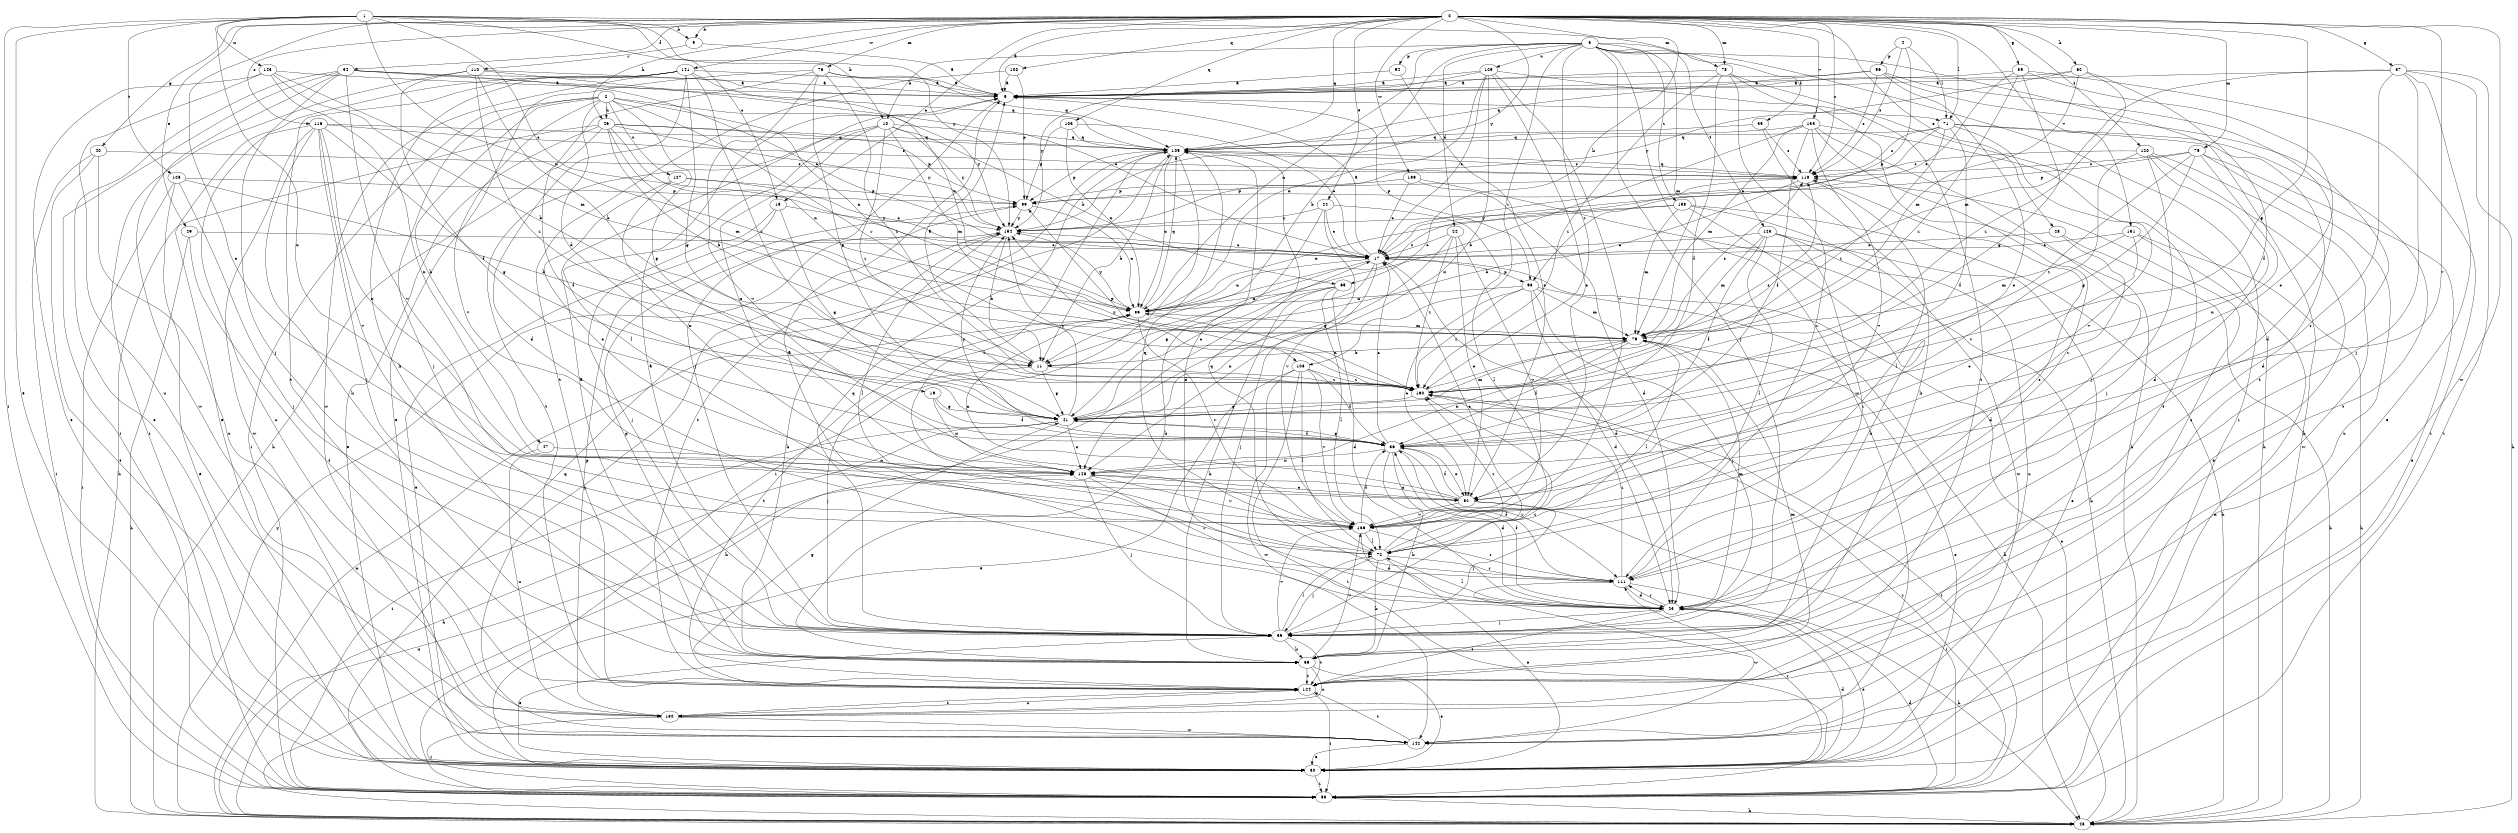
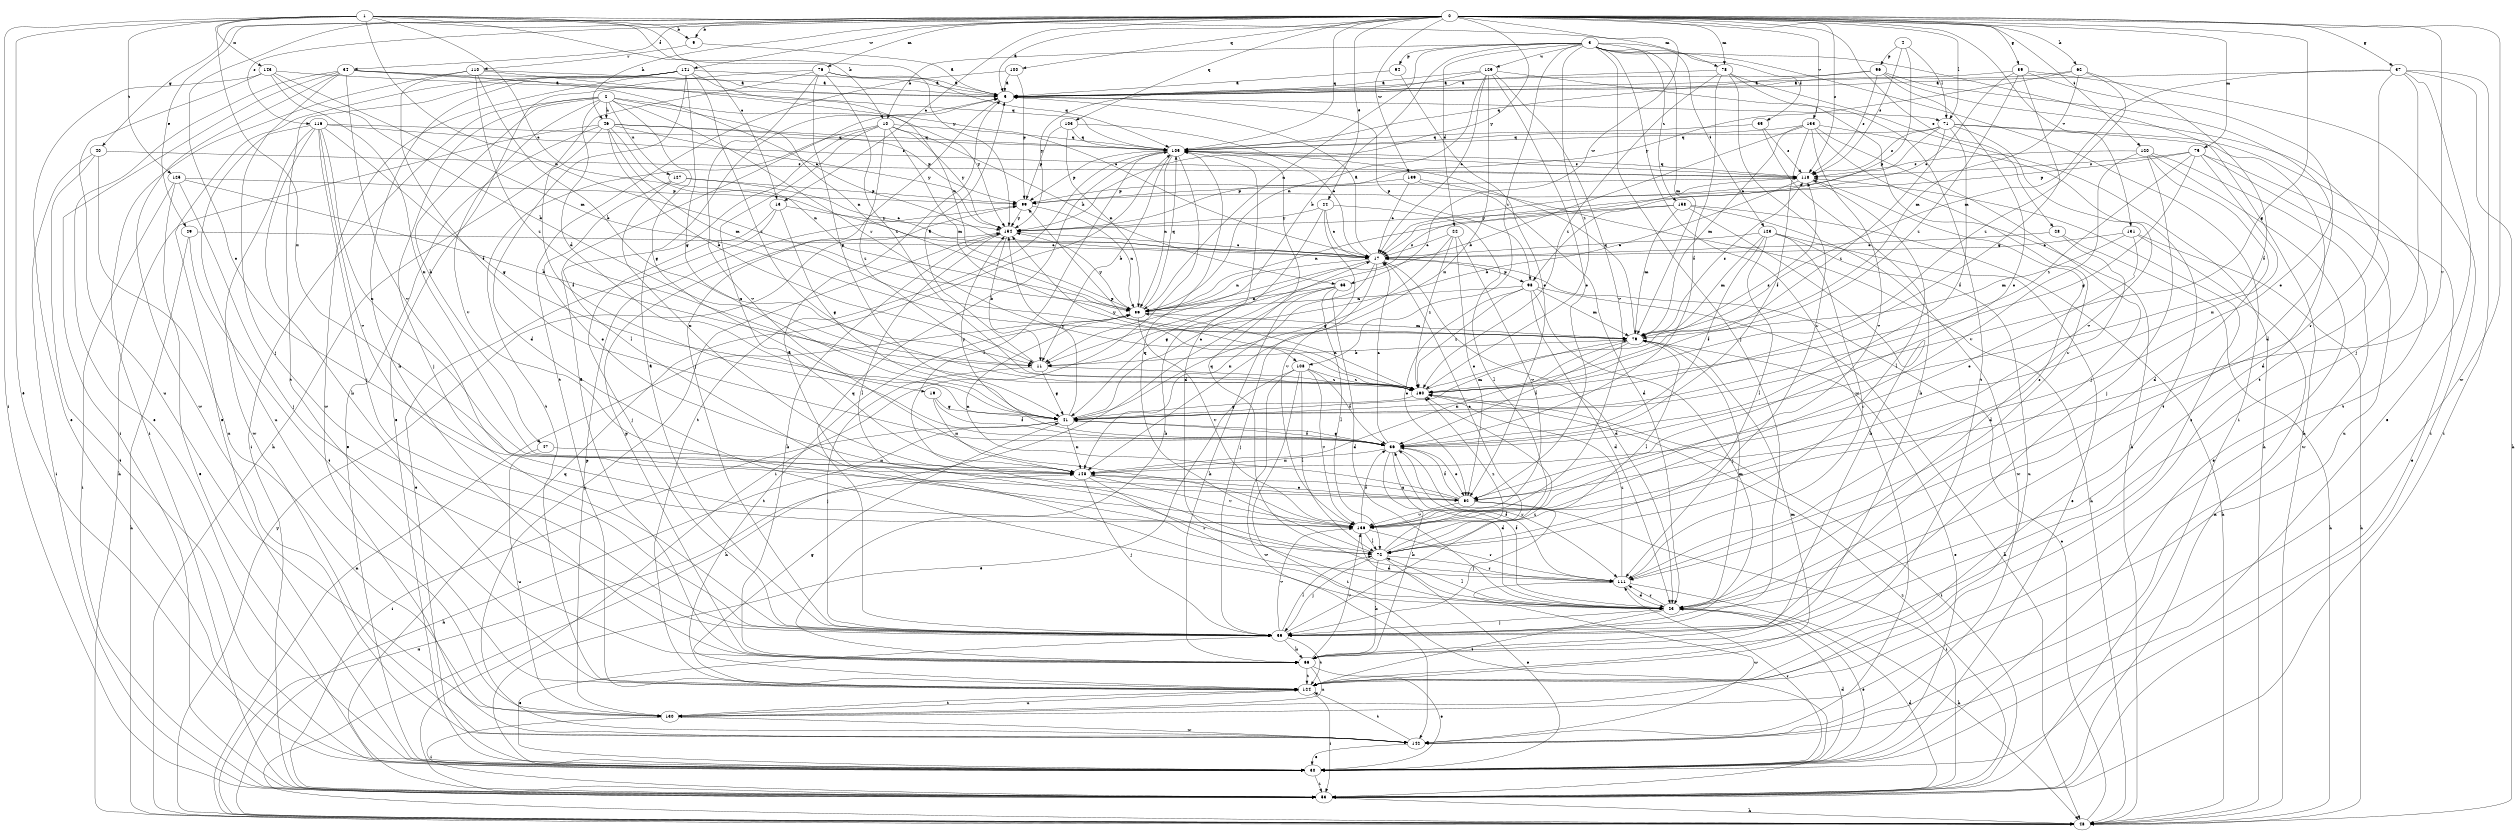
(1594, 151) -> (1594, 151)
none -> (1464, 181)
